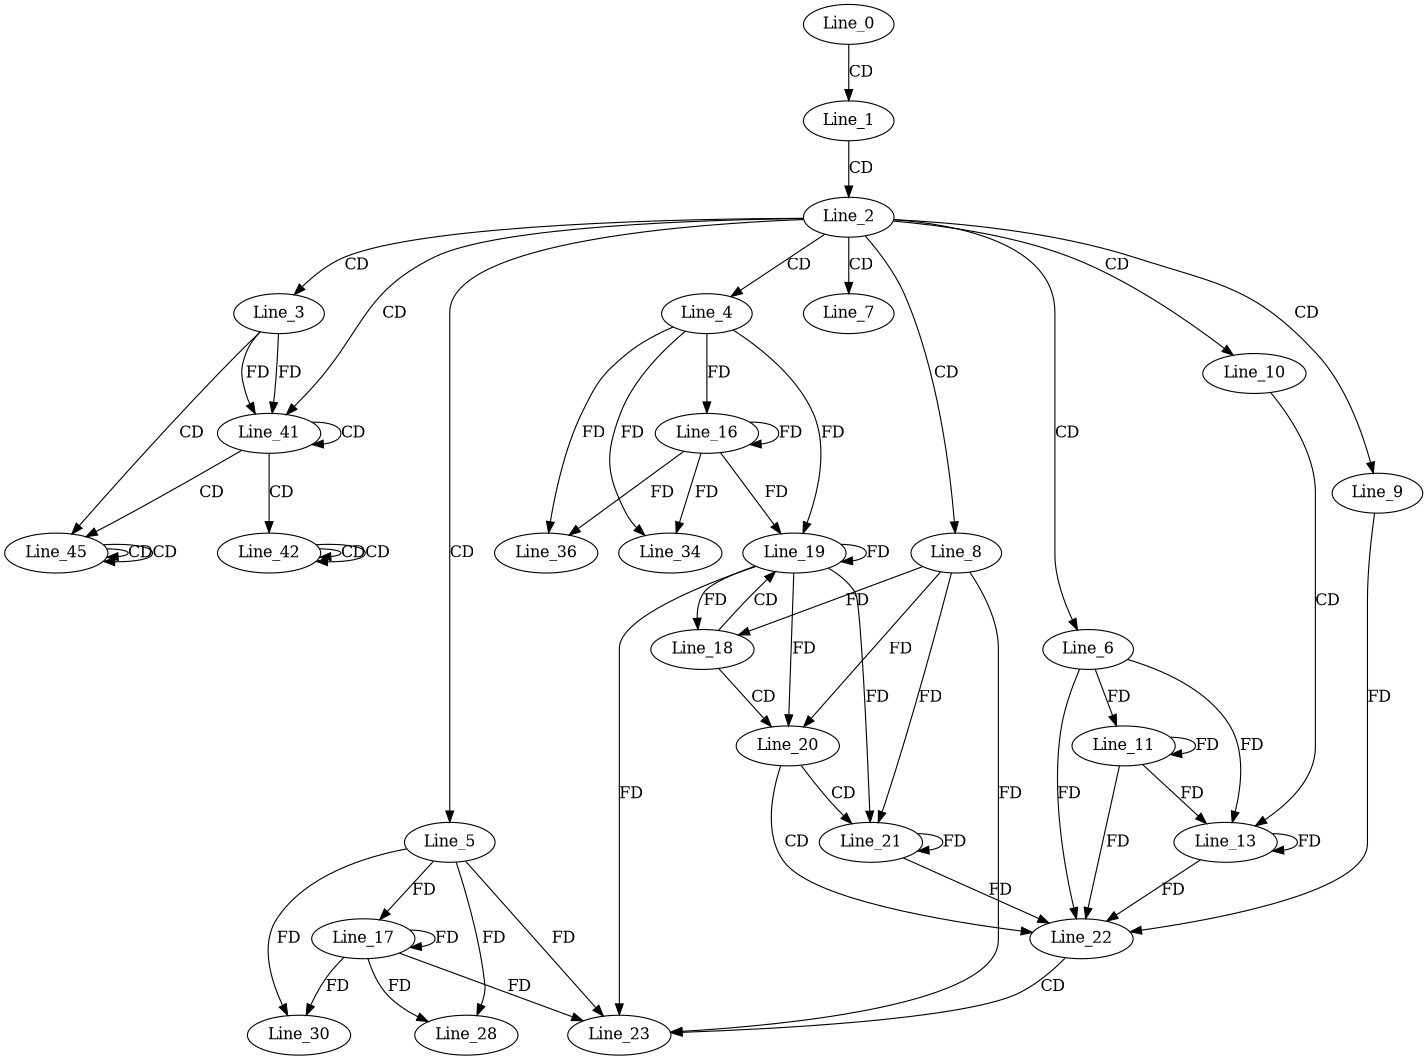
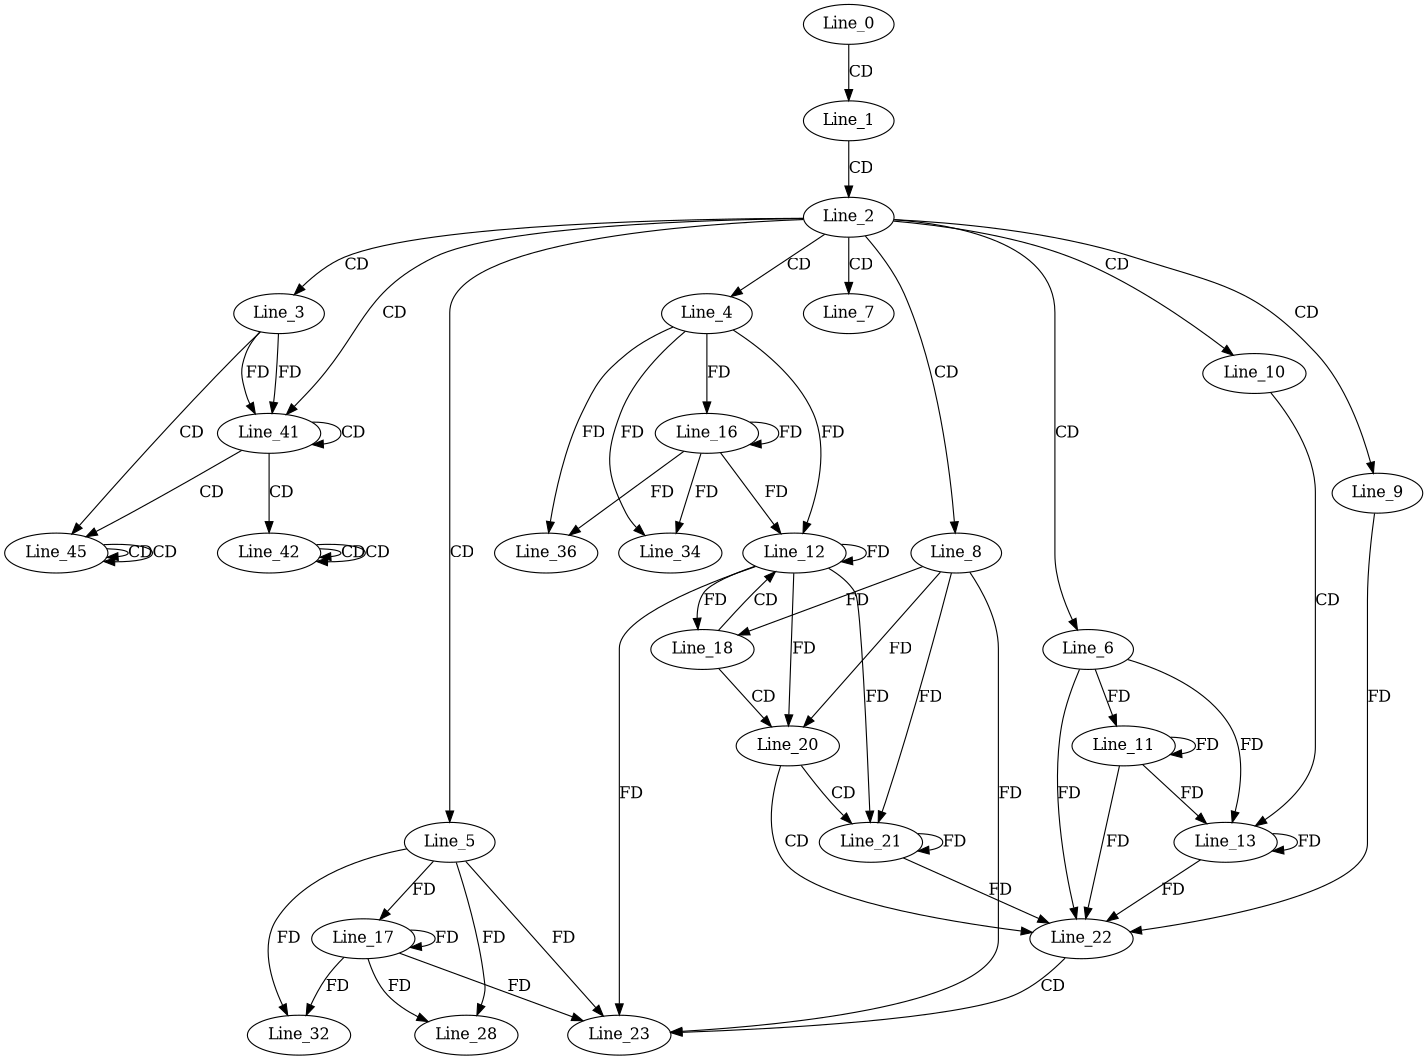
(794, 553) -> (794, 553)
(299, 1035) -> (299, 1035)
